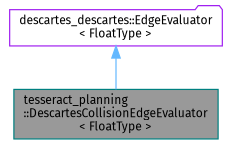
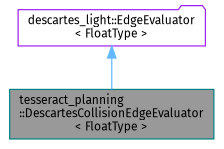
(116, 28) -> (112, 28)
